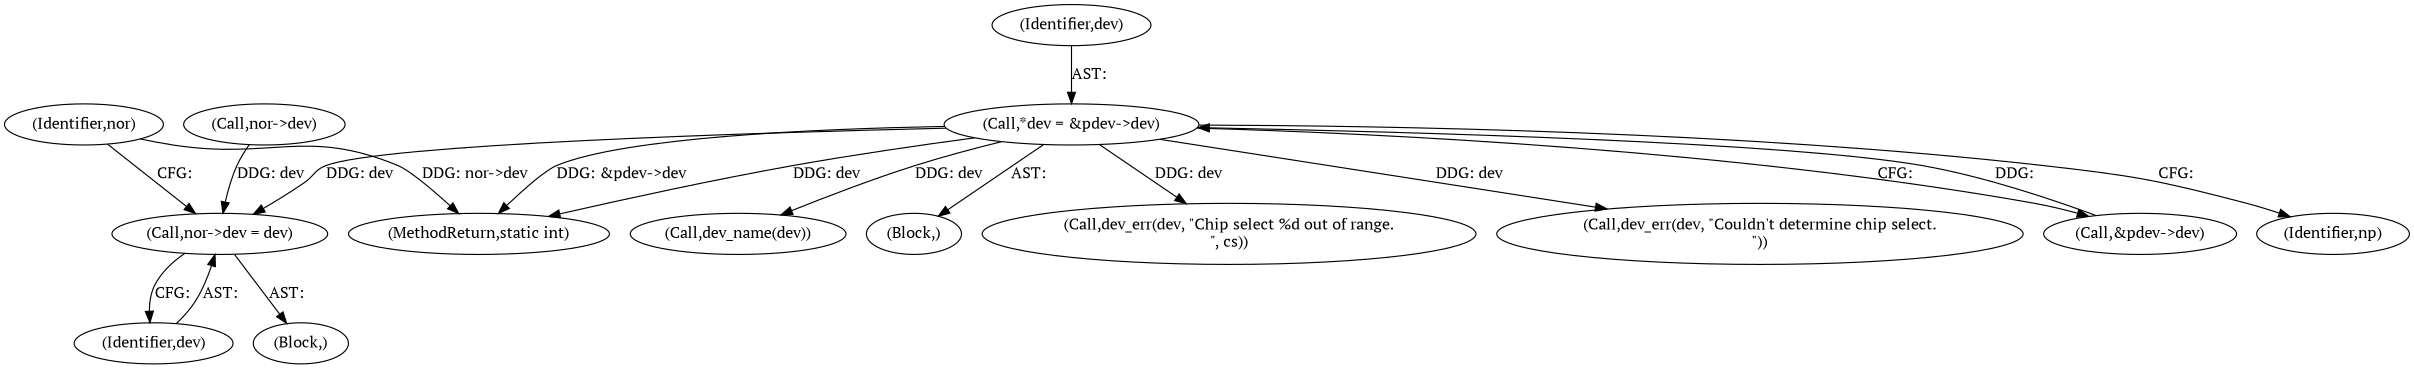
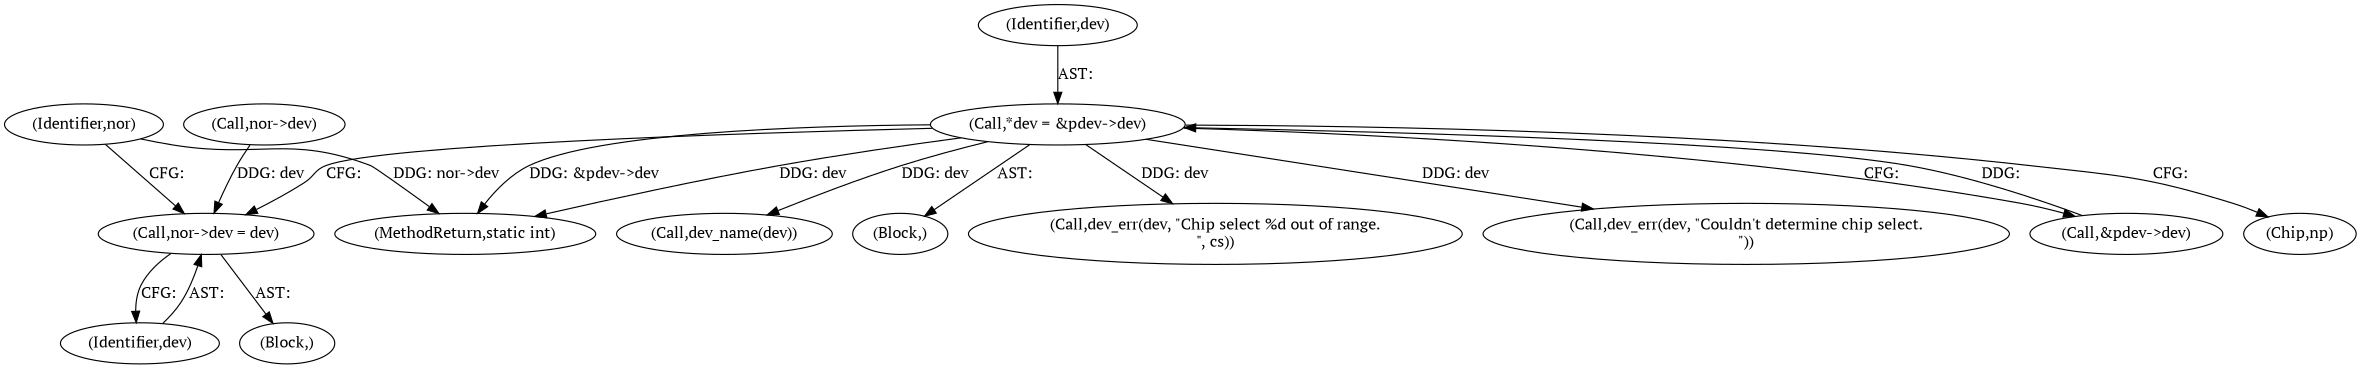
(360, 174) -> (346, 174)
(2333, 234) -> (2300, 234)
